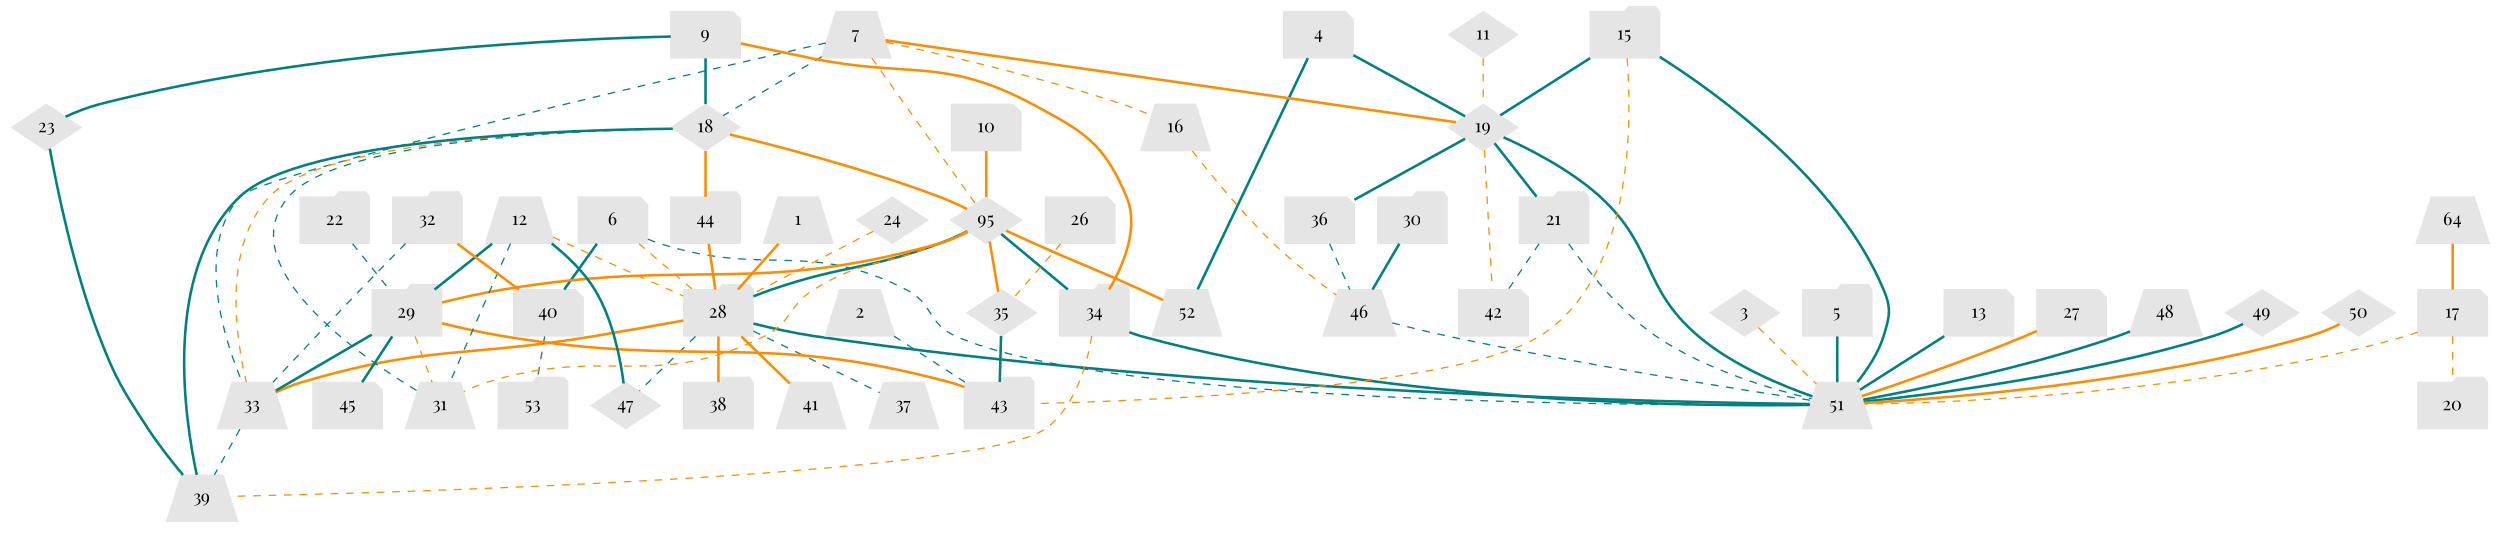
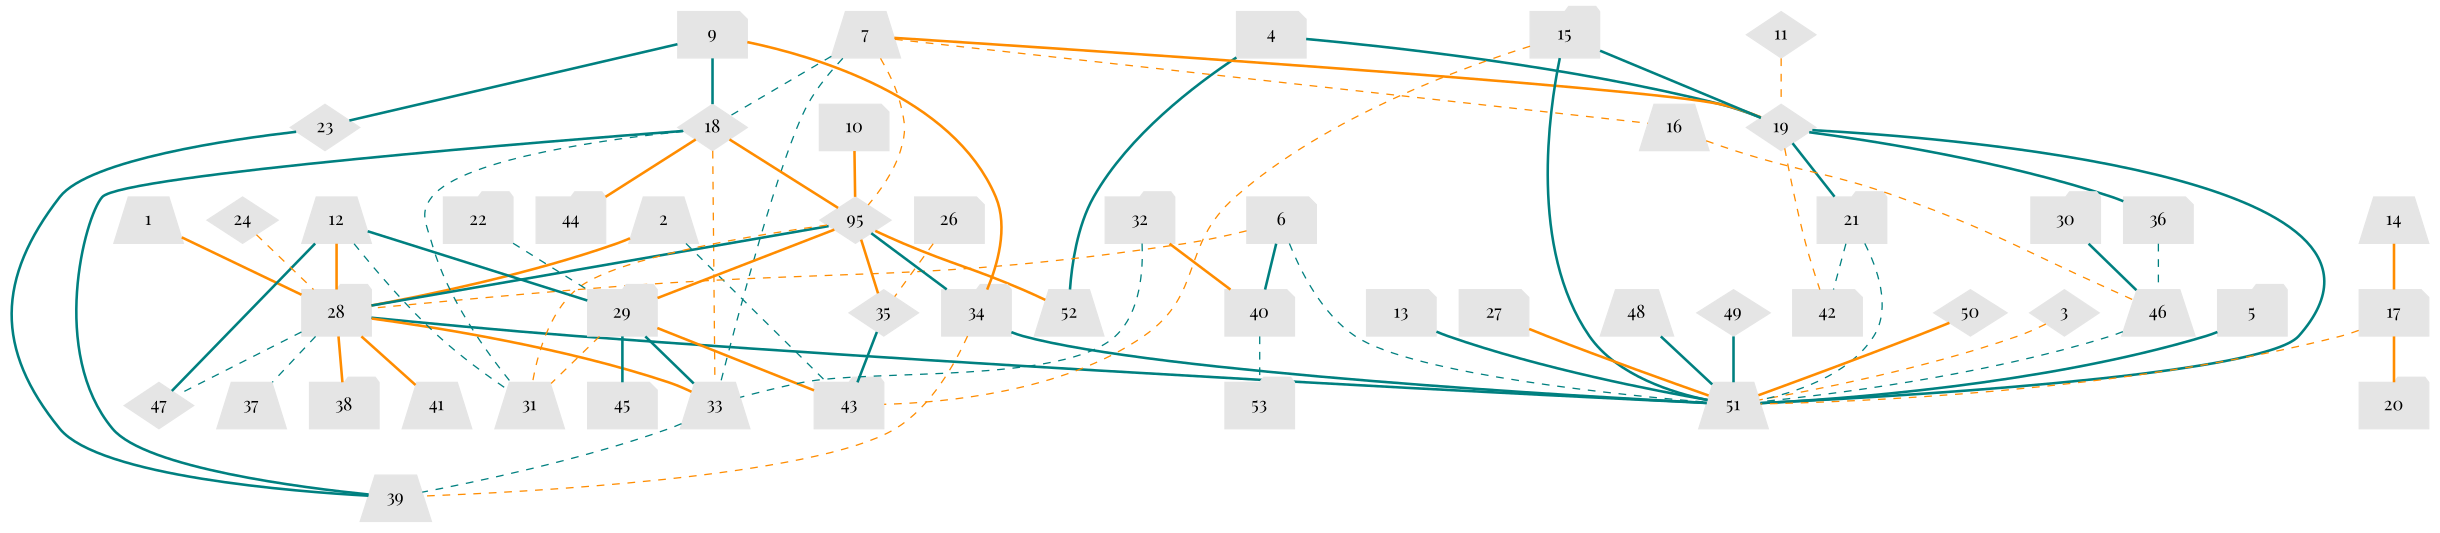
(2453, 220) -> (2394, 220)
(712, 265) -> (528, 270)
(618, 267) -> (337, 267)
(2453, 359) -> (2394, 359)
